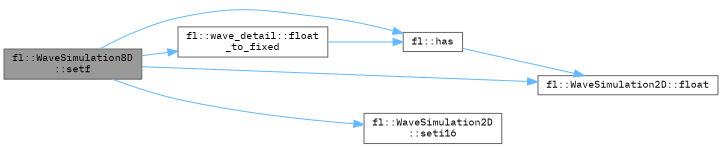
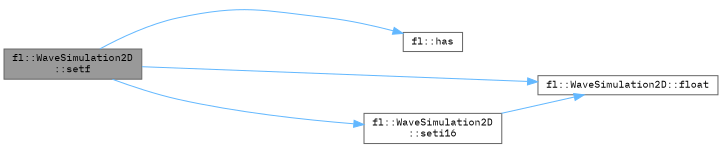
(253, 42) -> none
(519, 61) -> (538, 105)
(73, 64) -> (73, 64)
